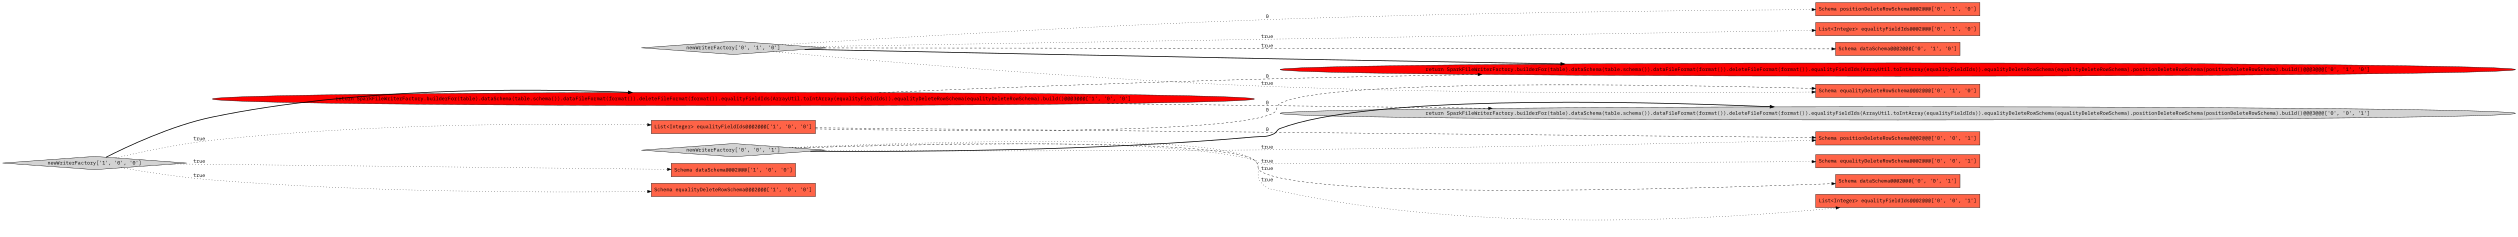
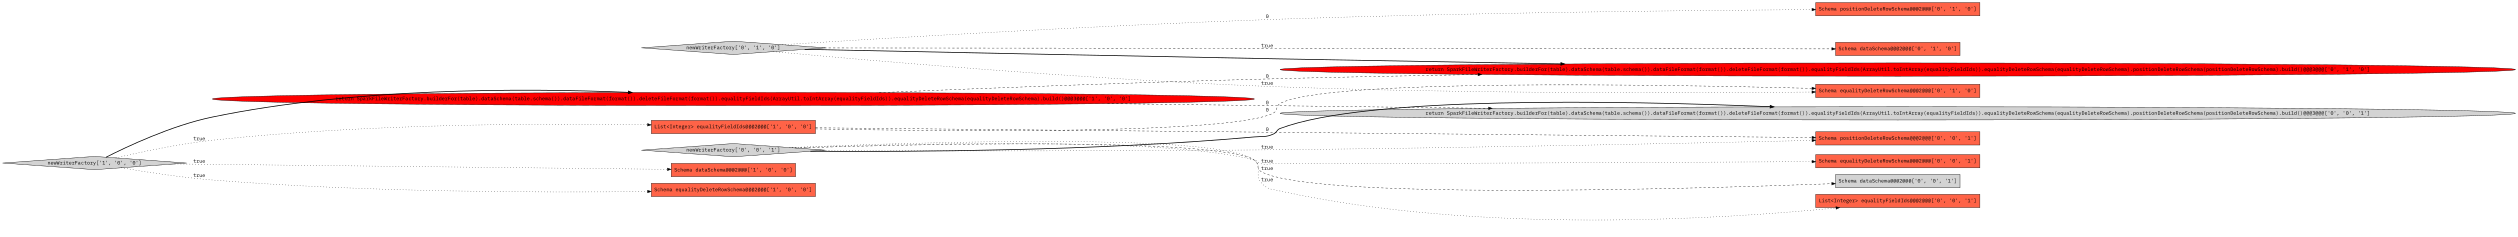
(1898, 29) -> none
(1898, 181) -> (1898, 181)
